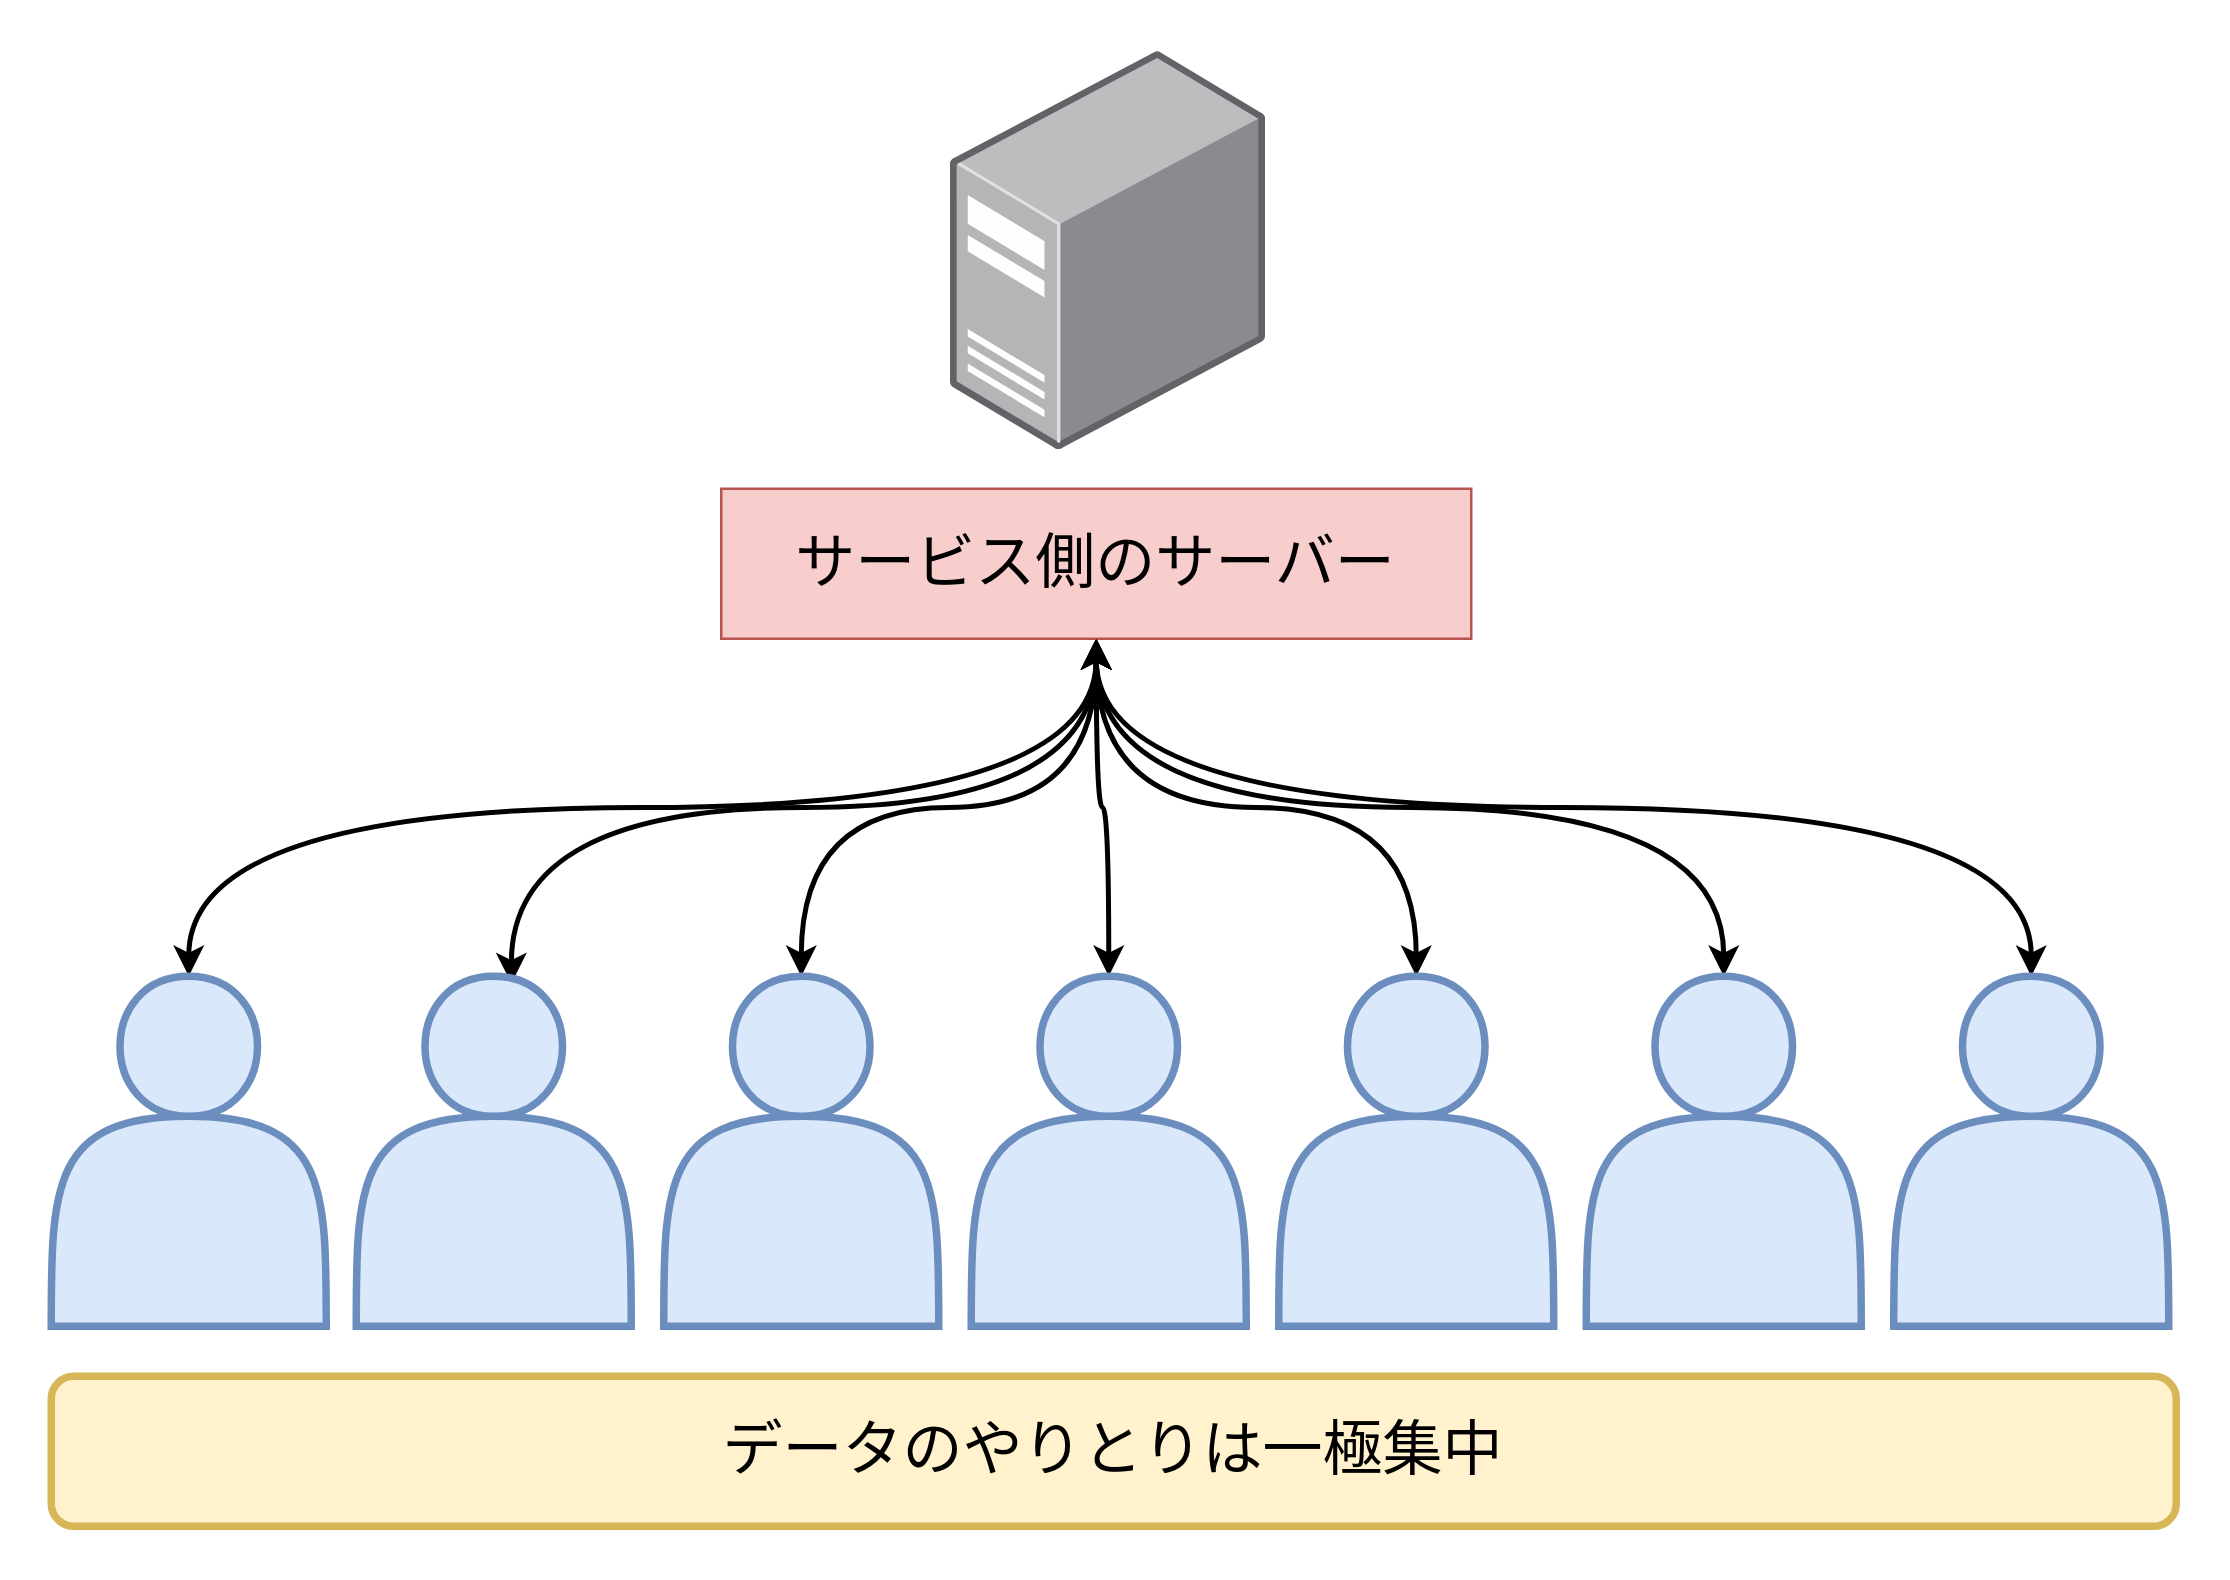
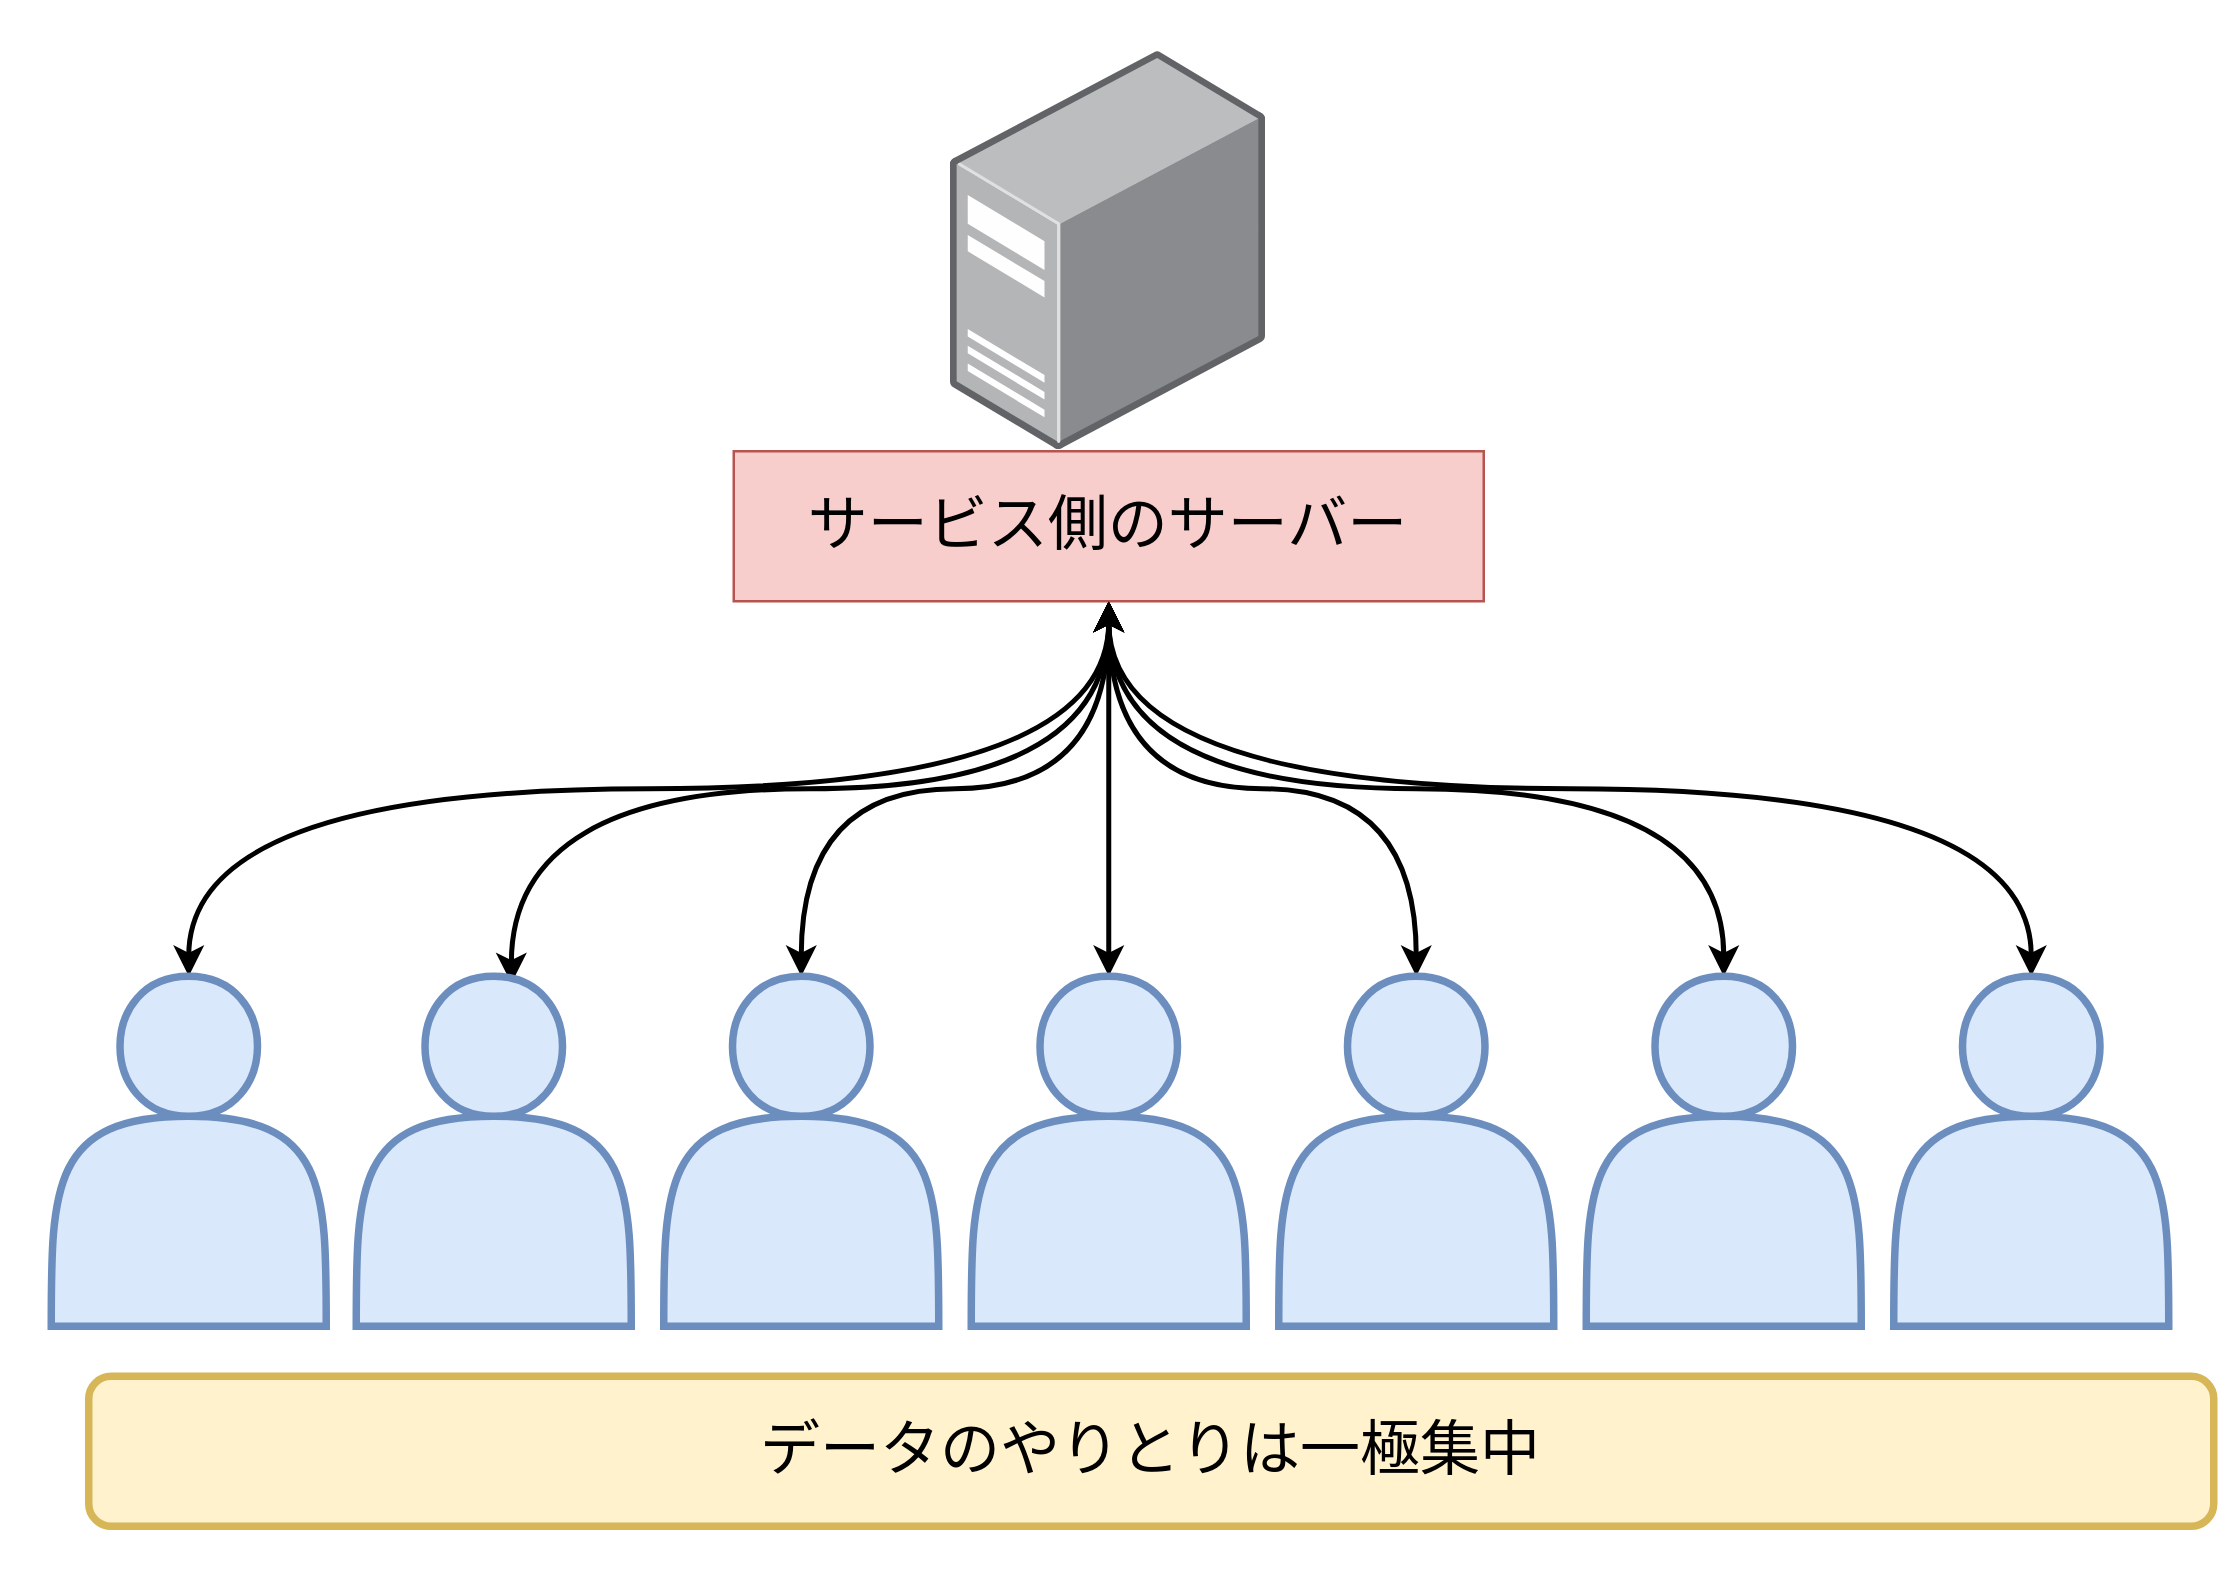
(1096, 564) -> (1109, 526)
(1114, 1451) -> (1151, 1451)
